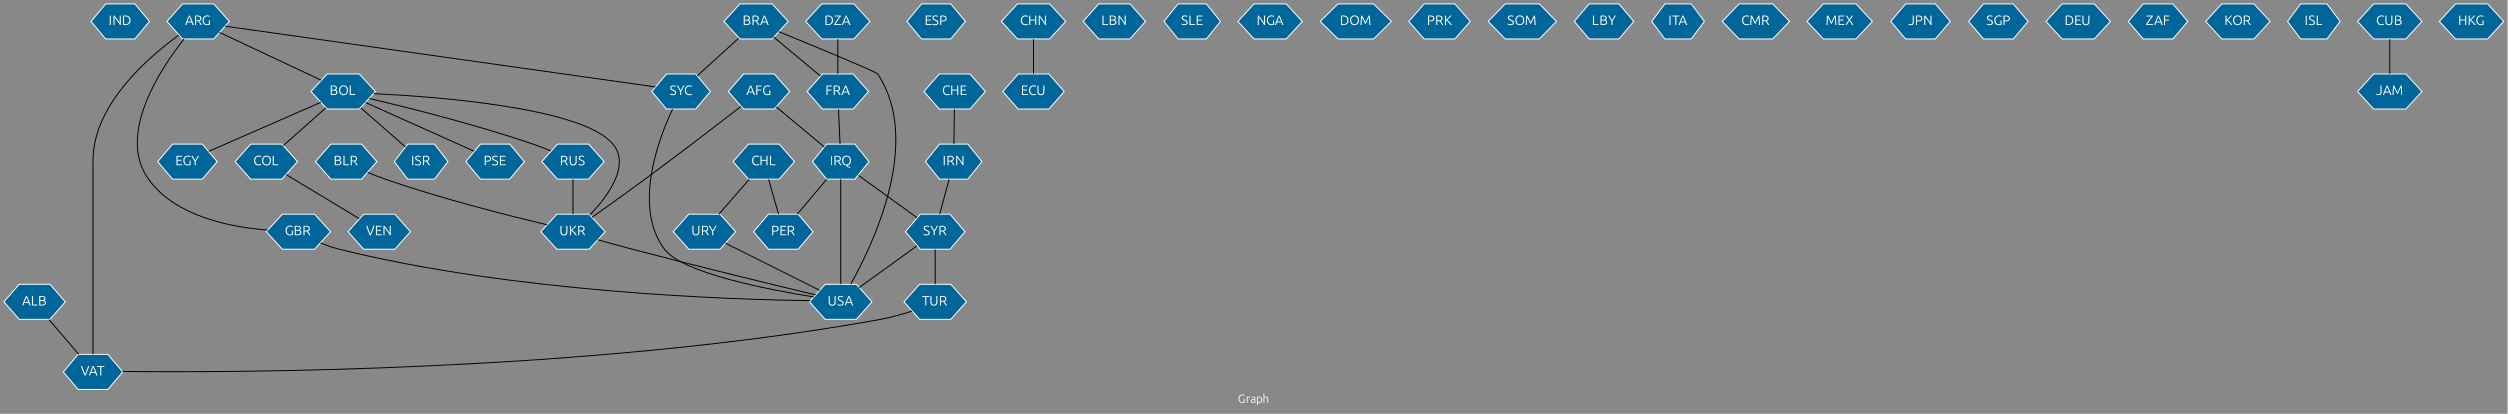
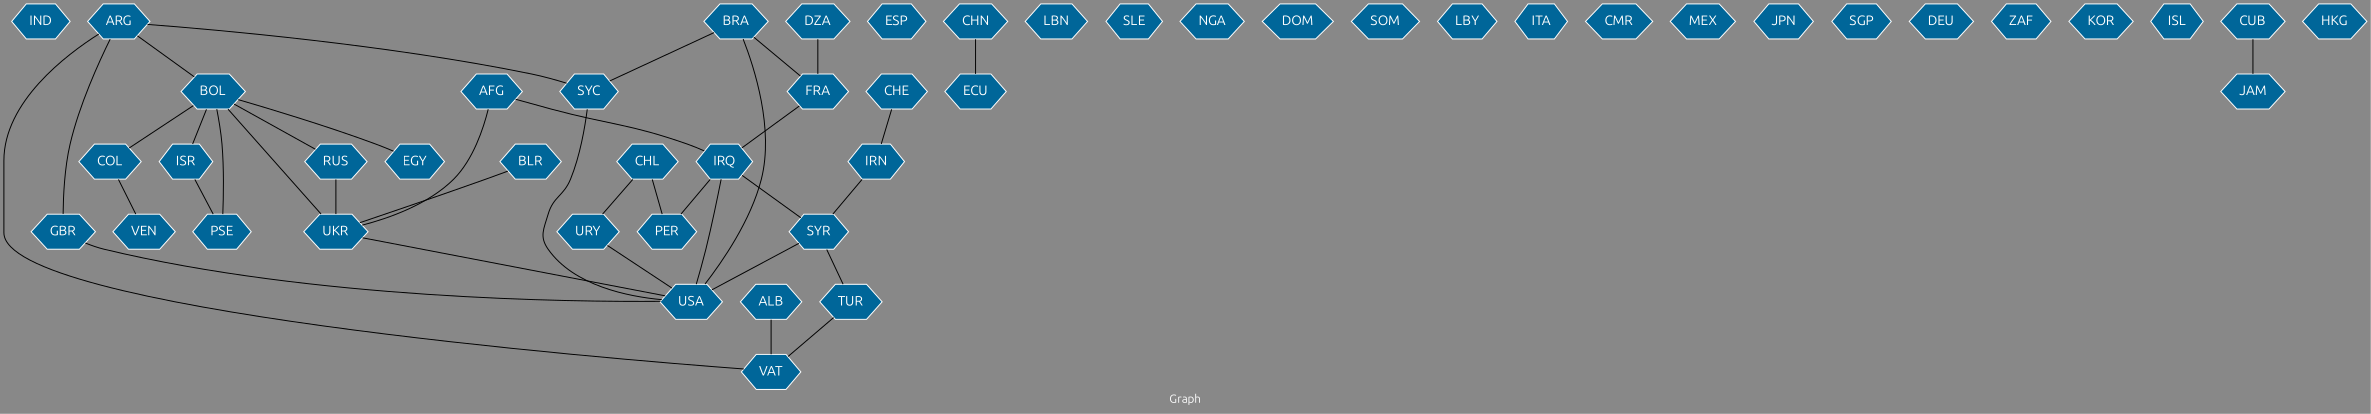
(1439, 21) -> none
none -> (204, 197)
